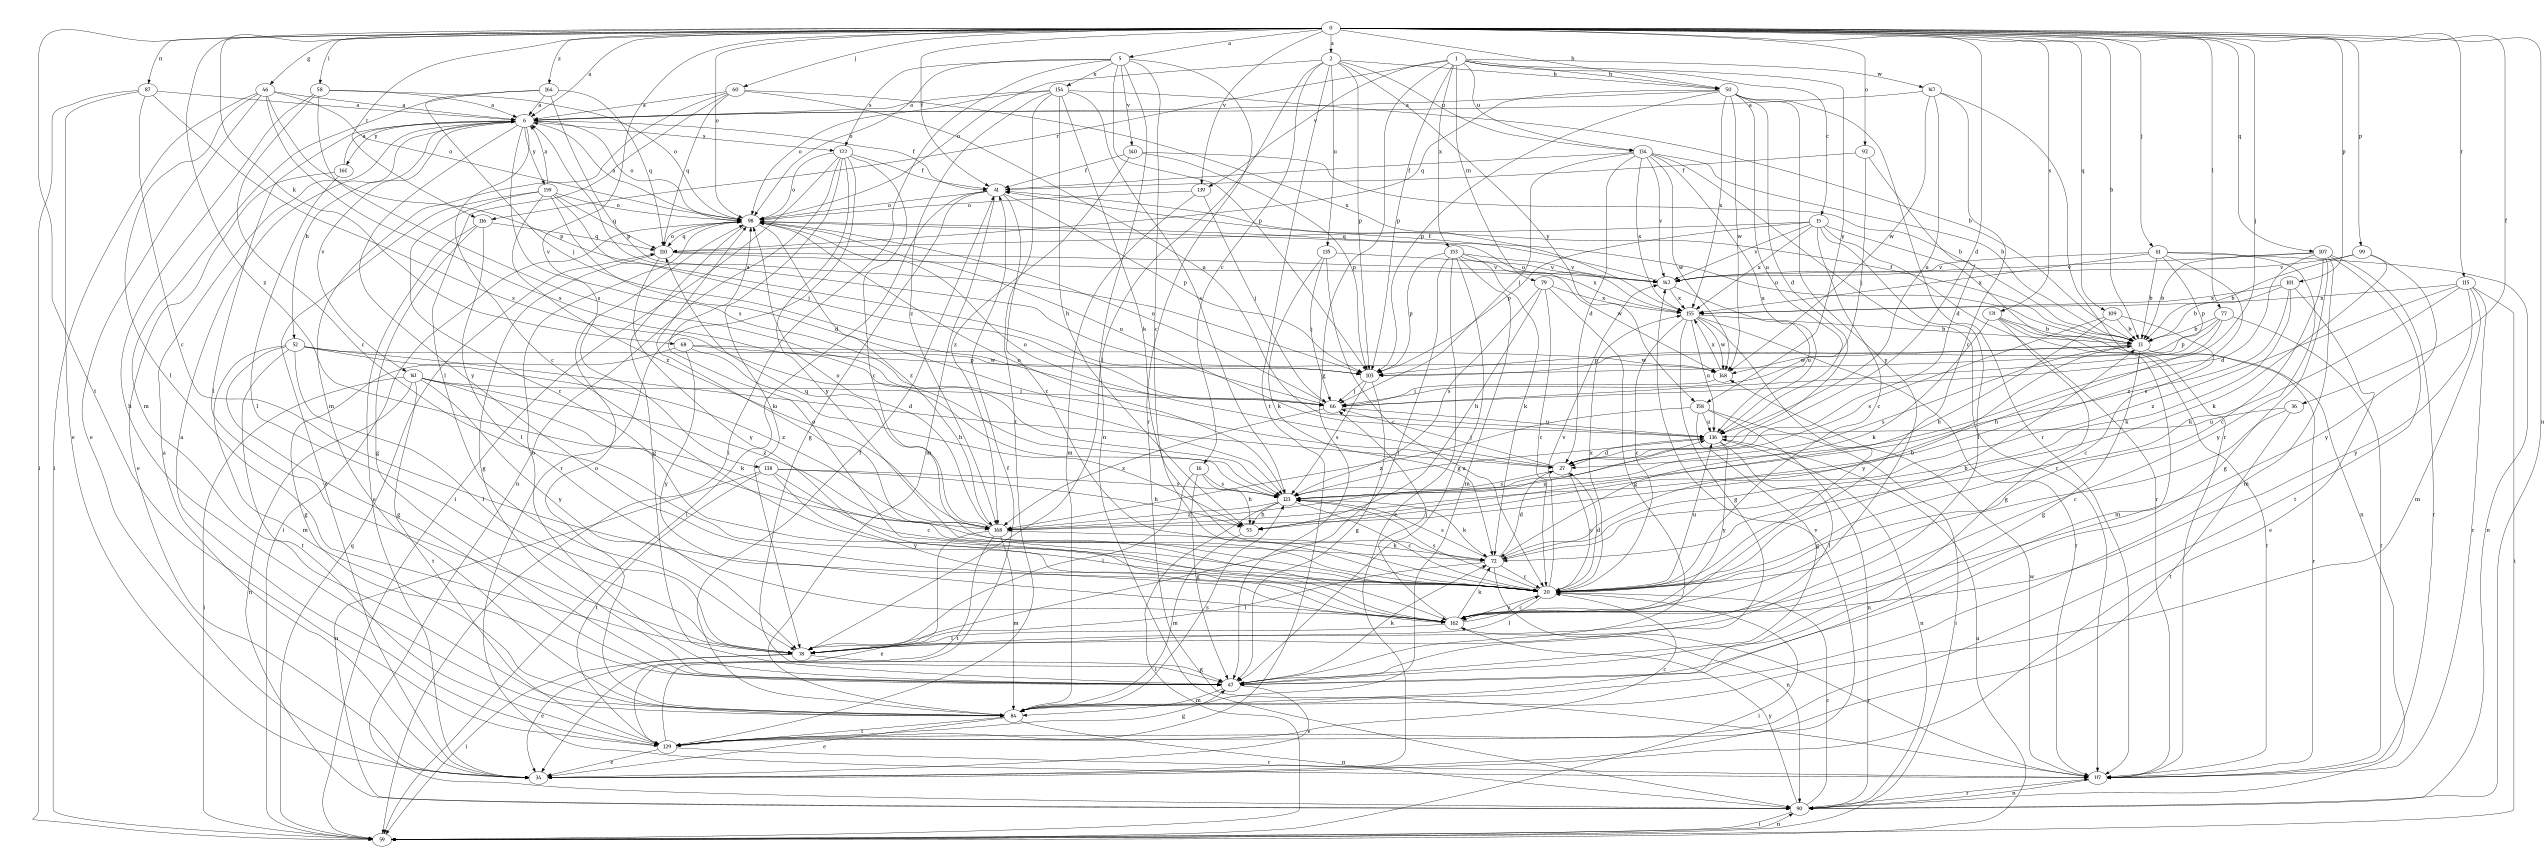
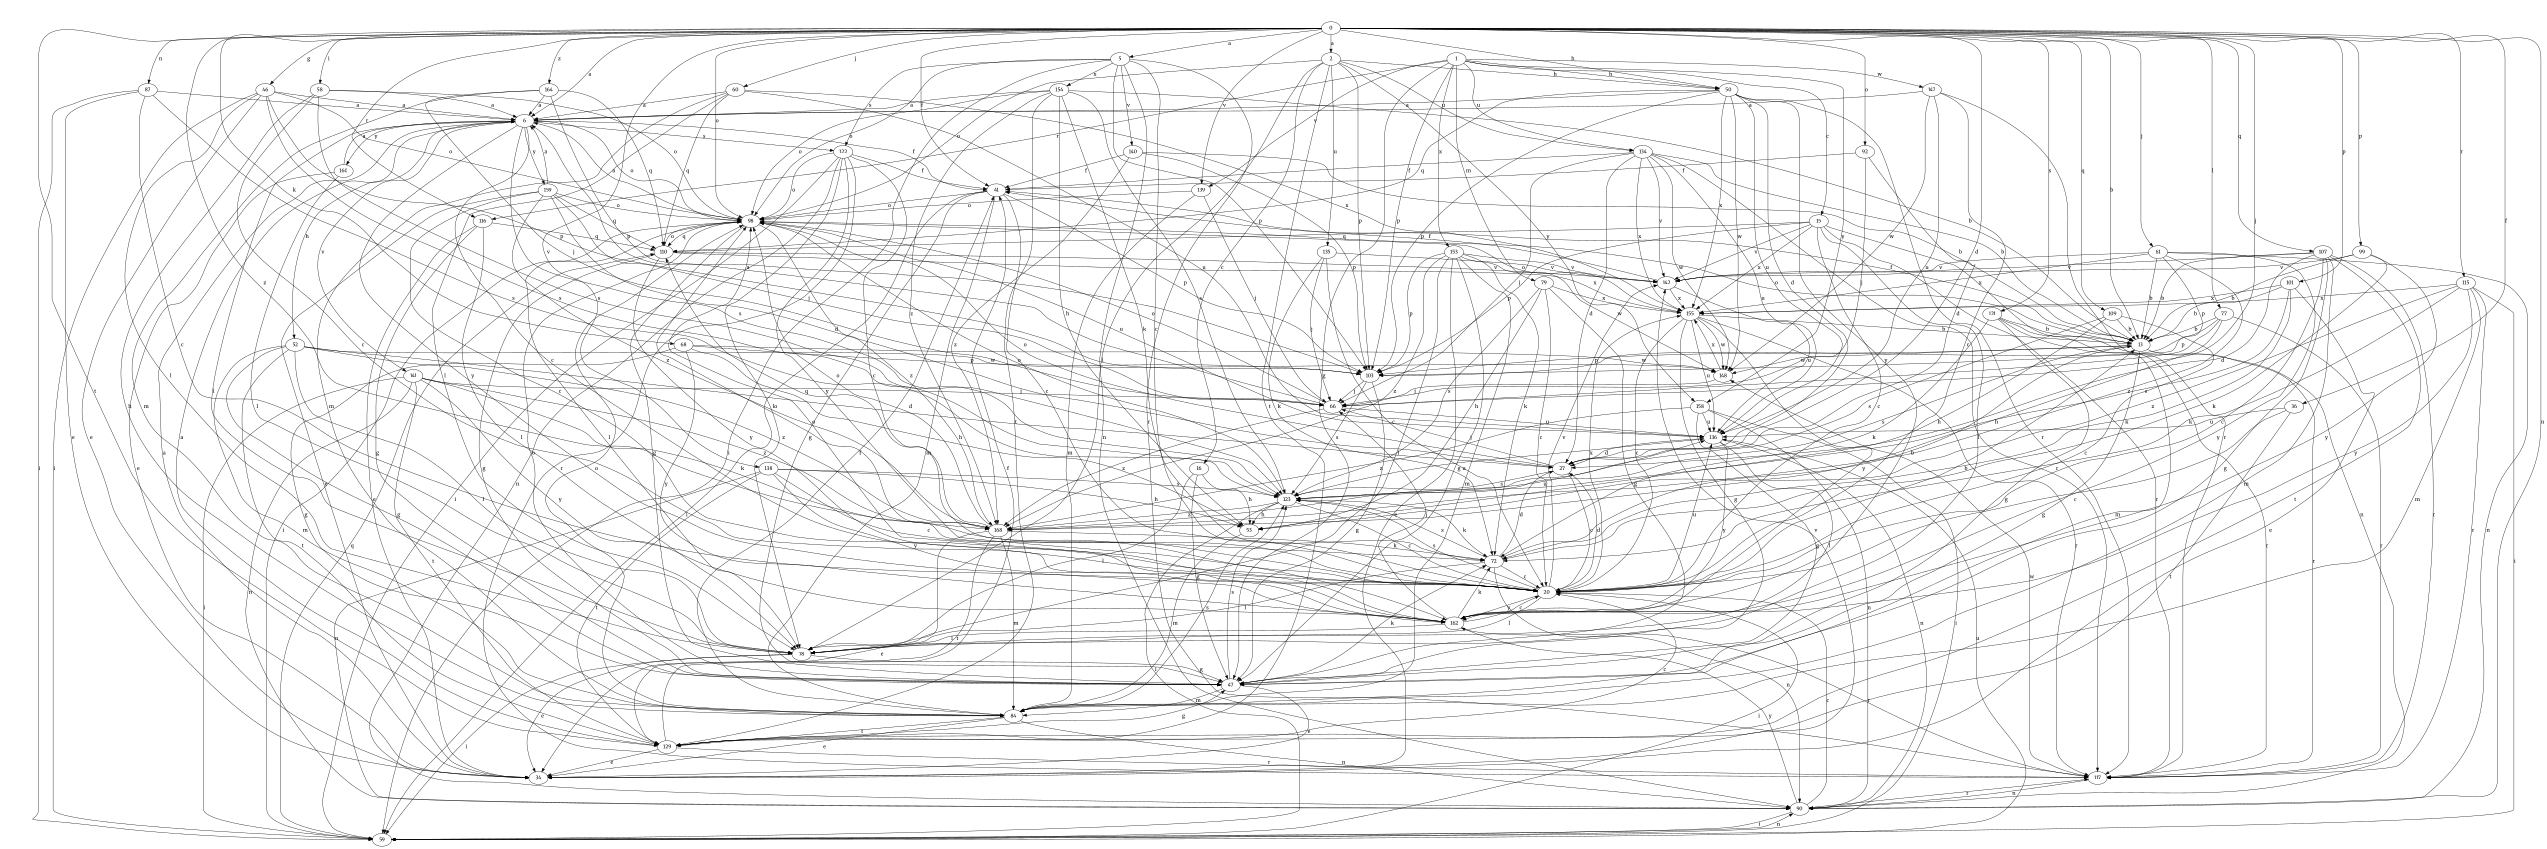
none -> (544, 362)
none -> (1301, 428)
(1223, 487) -> (1231, 588)
